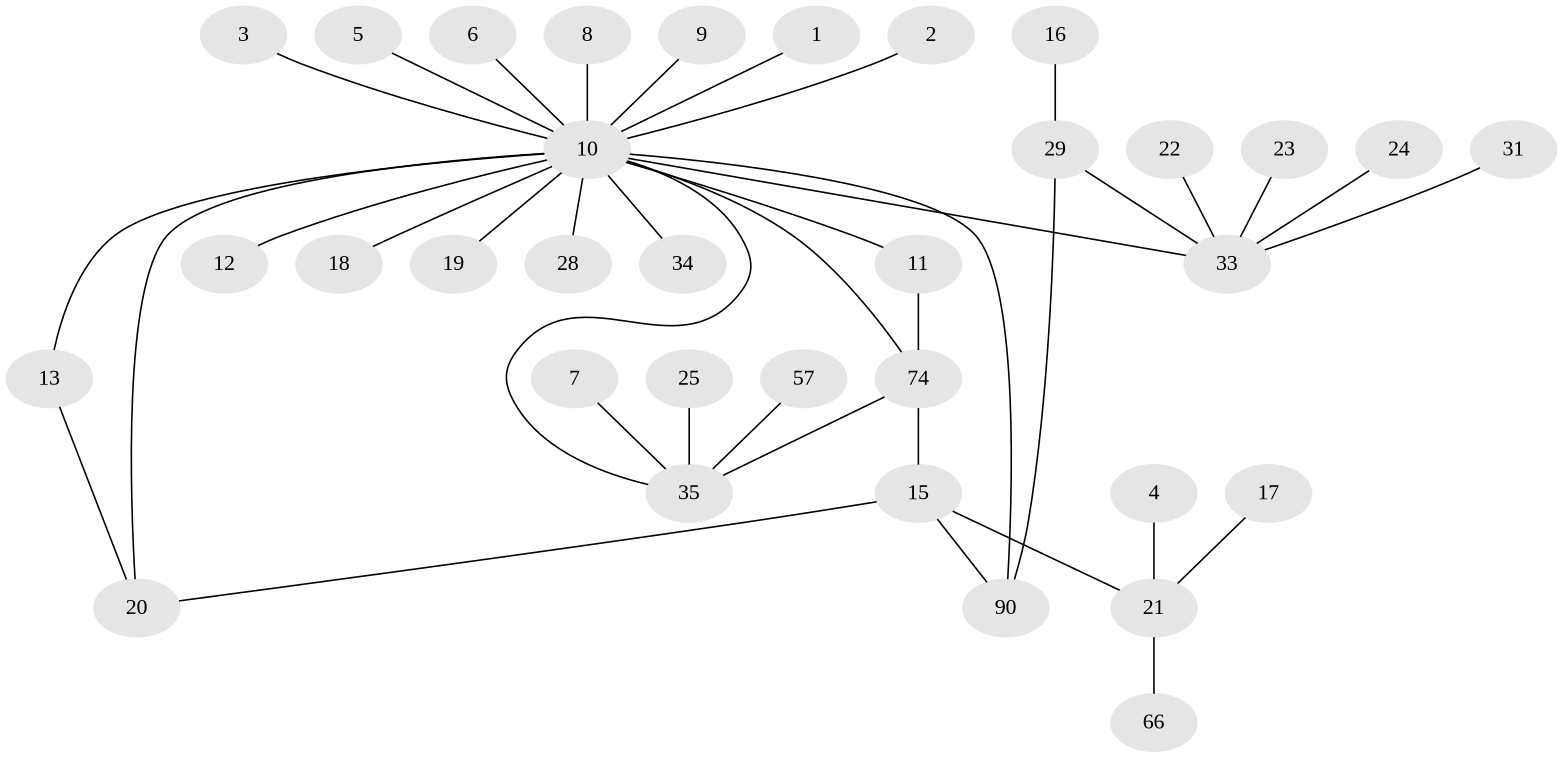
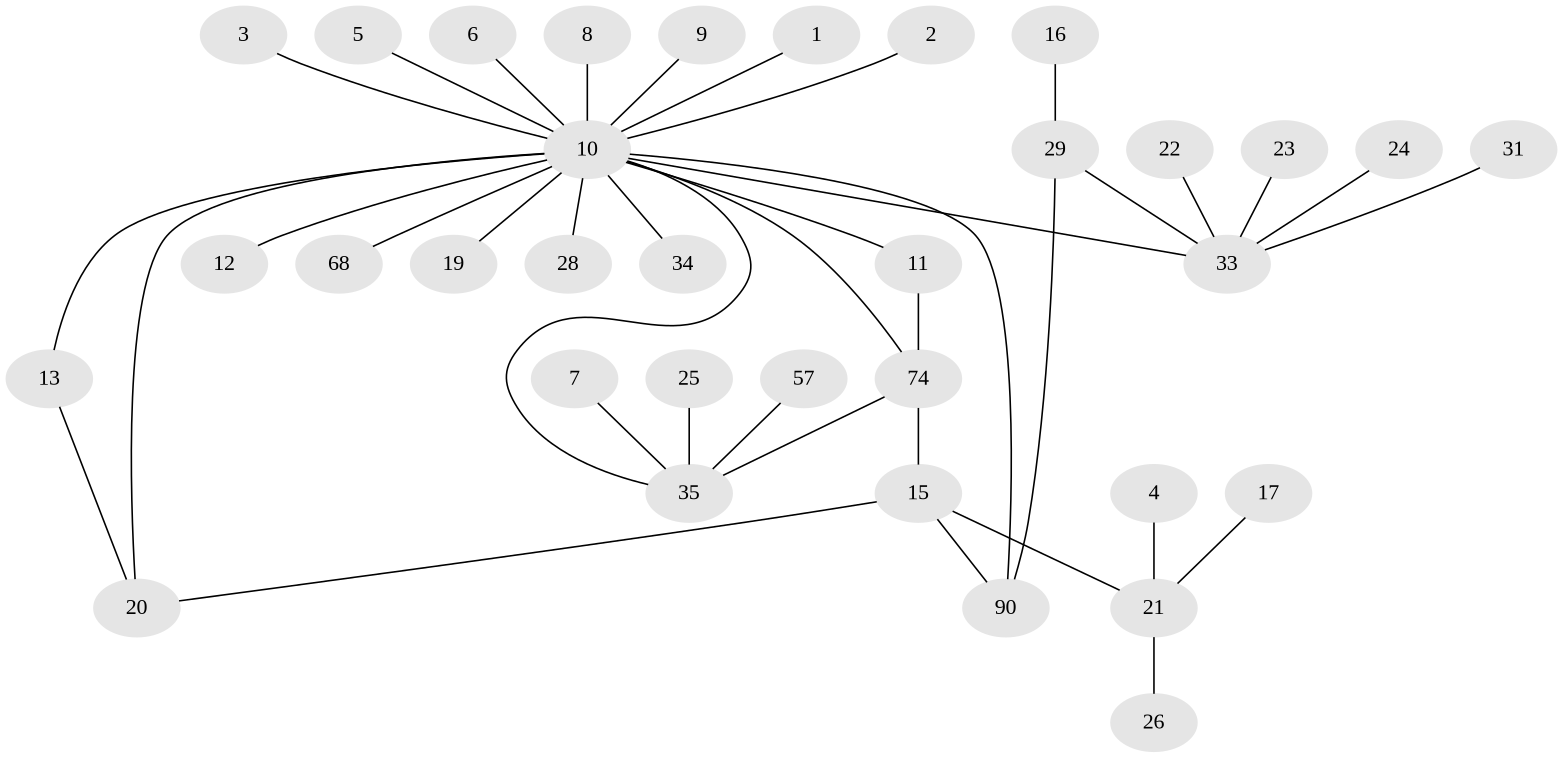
(339, 264) -> (339, 264)
(1154, 723) -> (1154, 723)
